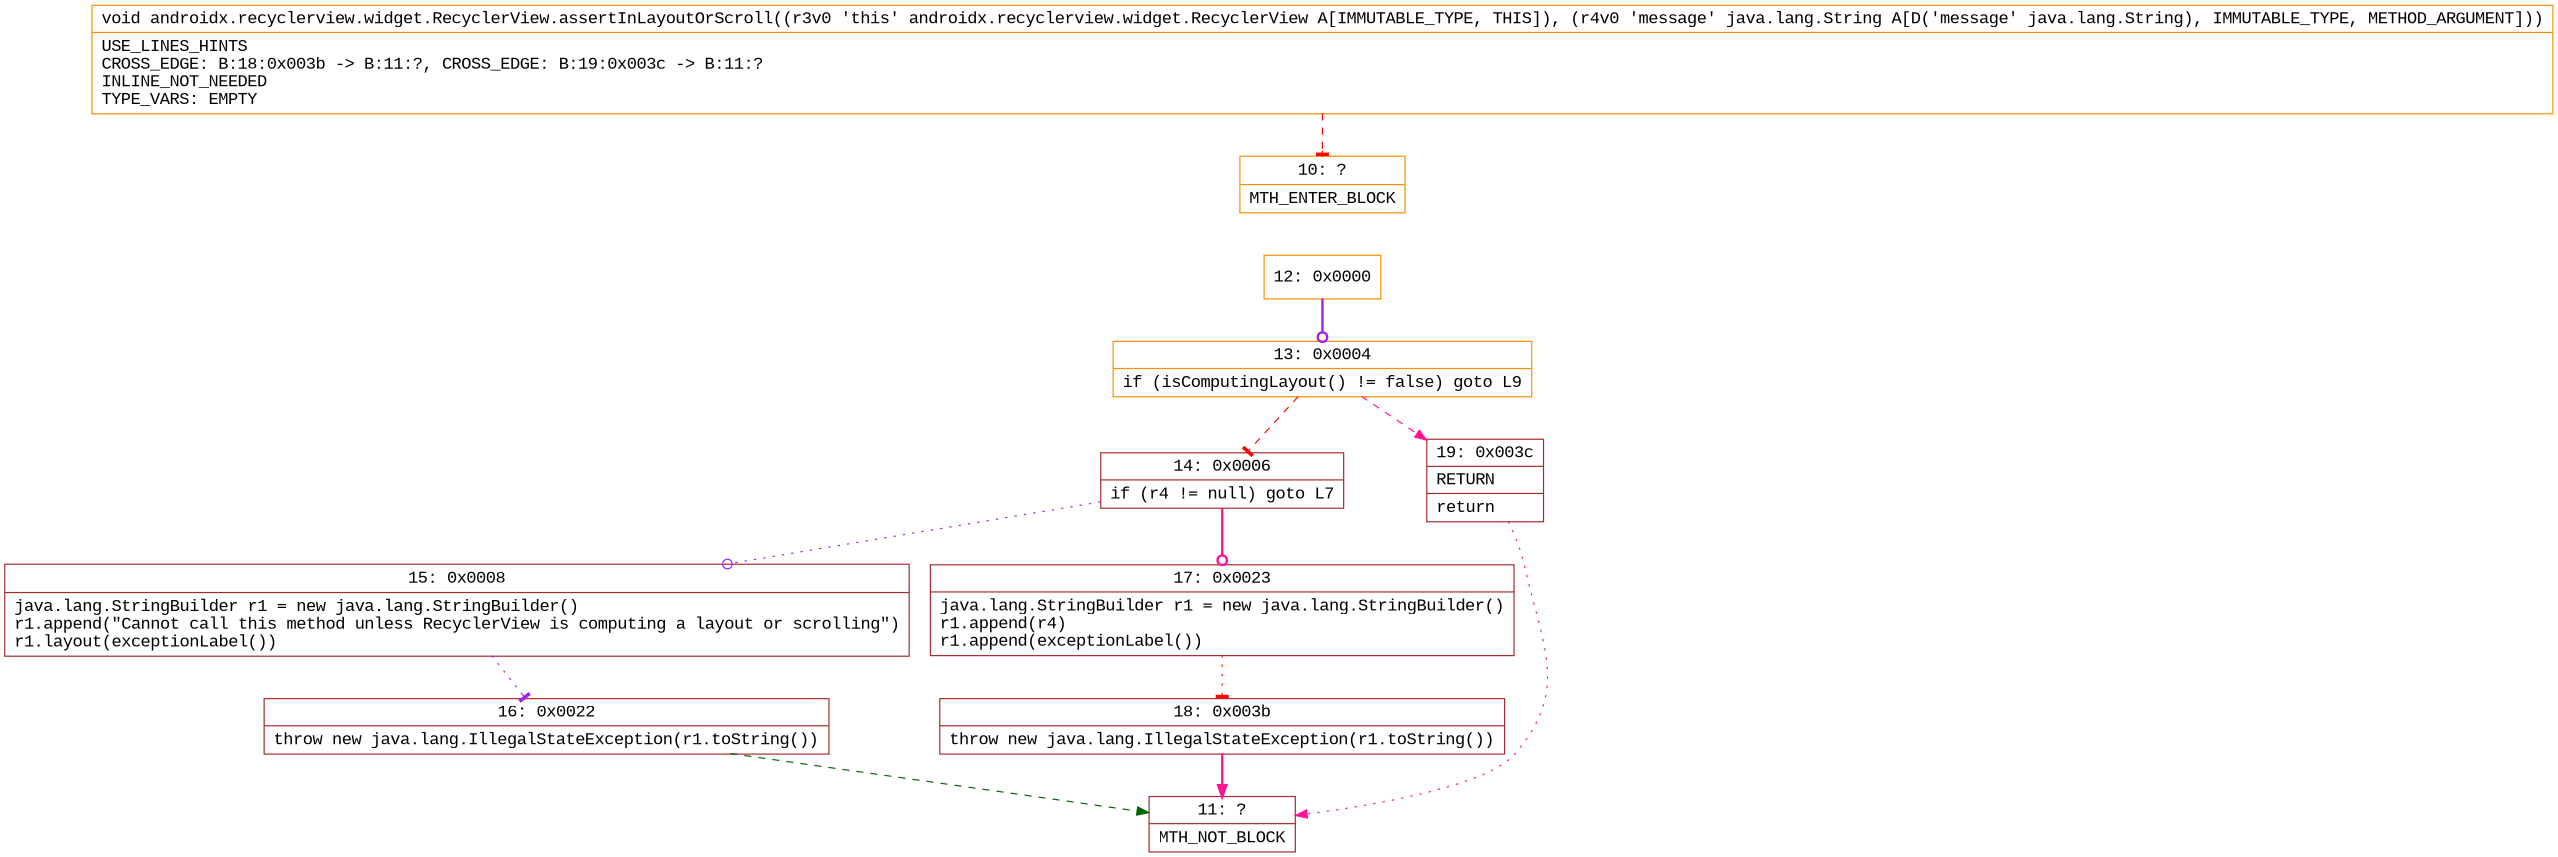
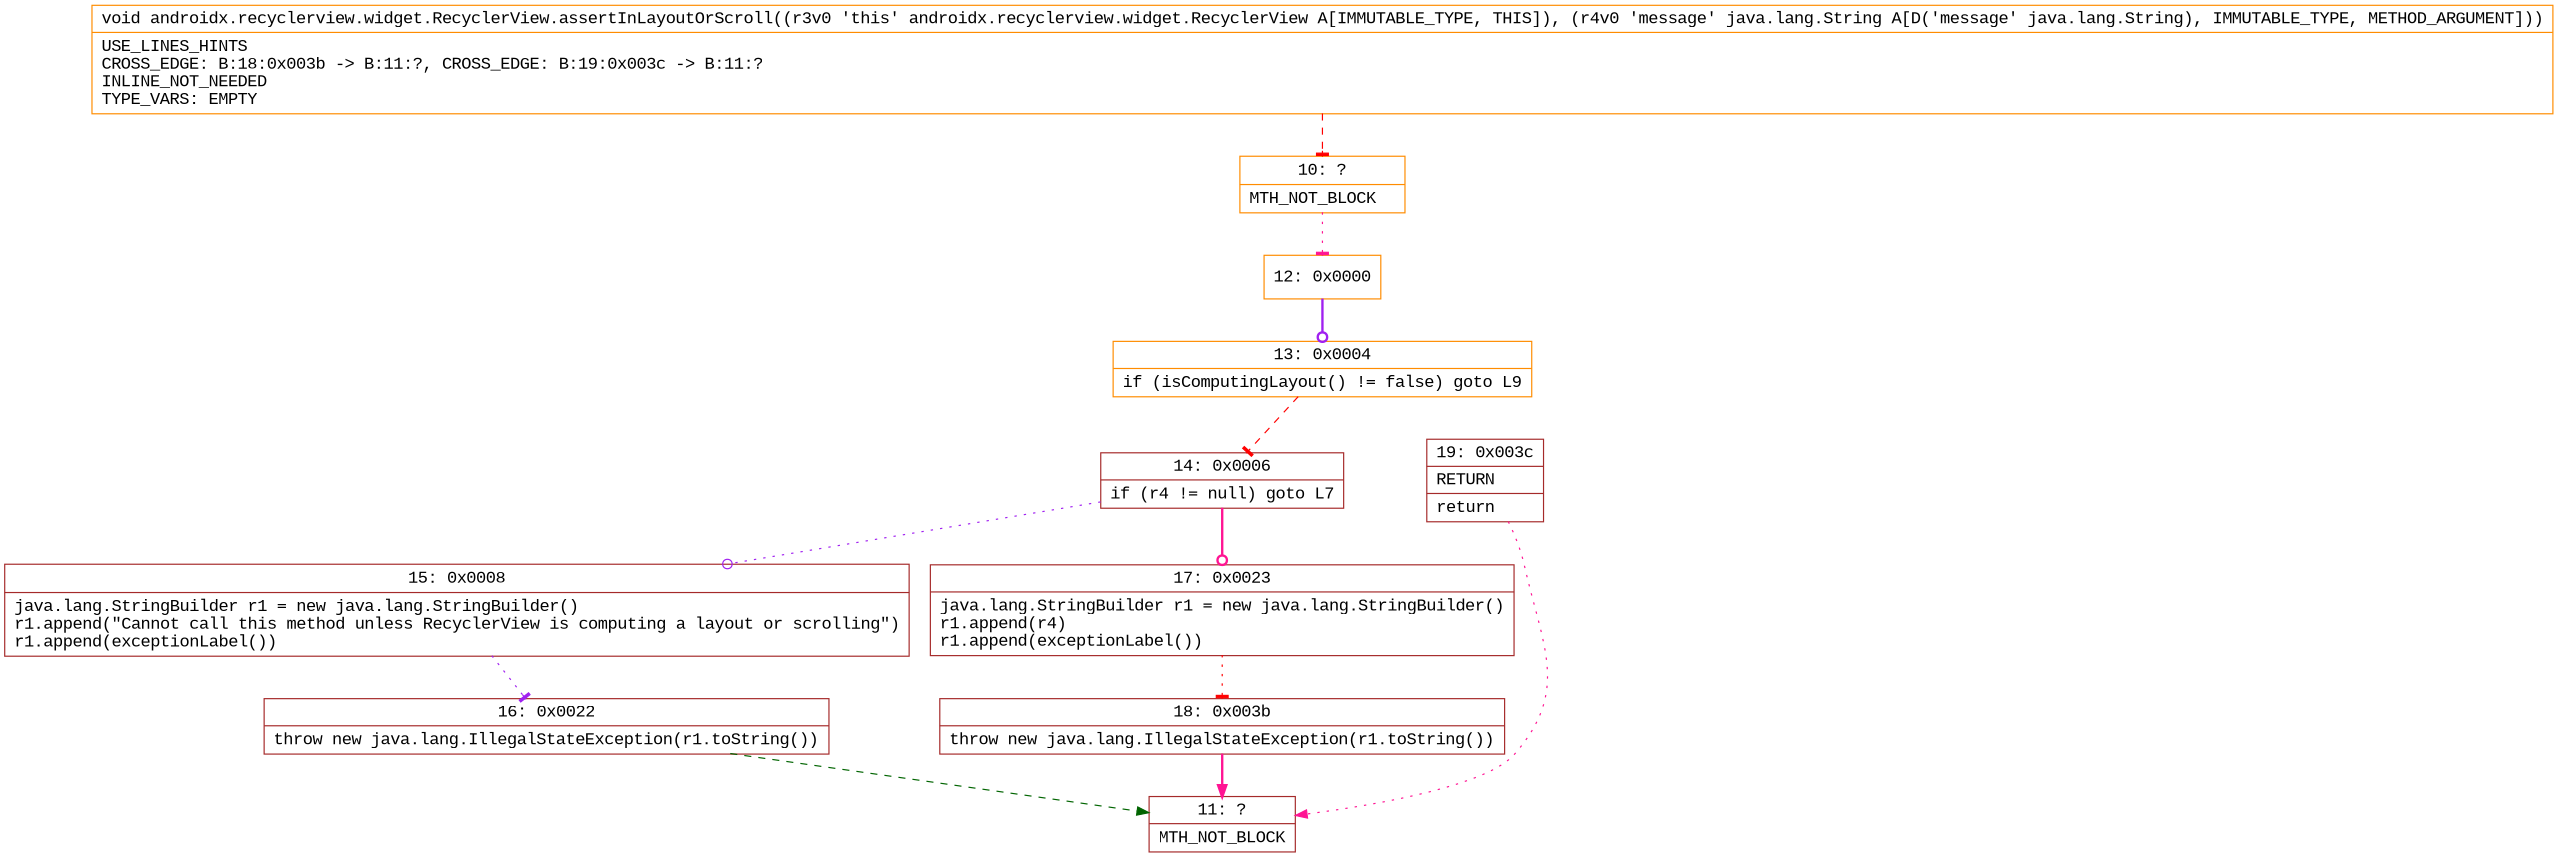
(1322, 198) -> (1313, 198)
none -> (1322, 231)
(1389, 415) -> none
(146, 641) -> (146, 641)
